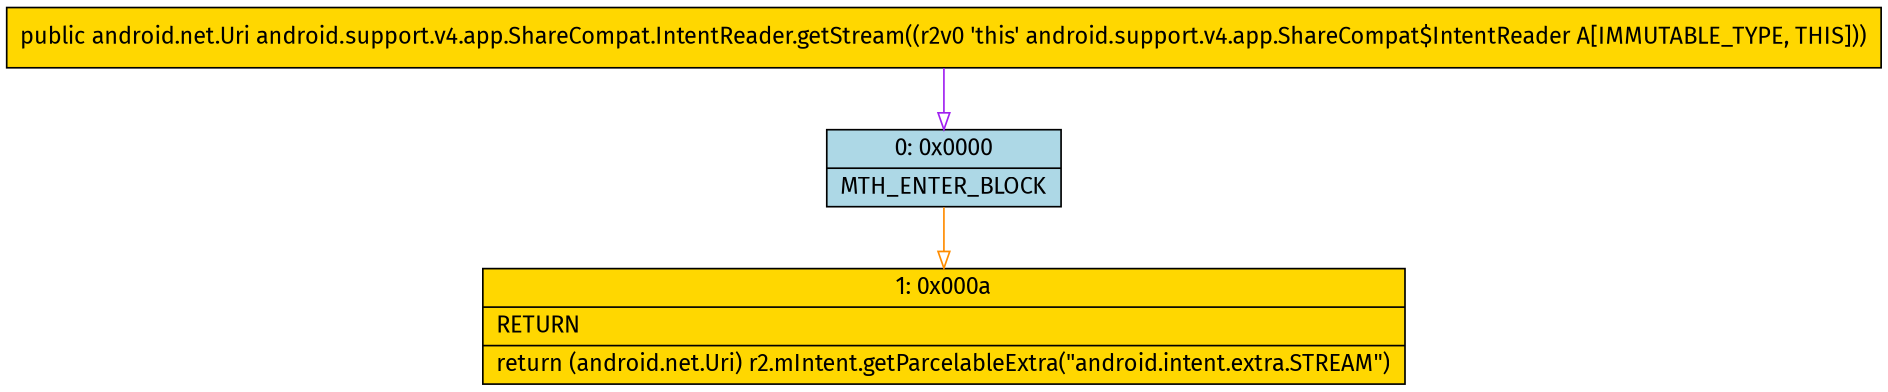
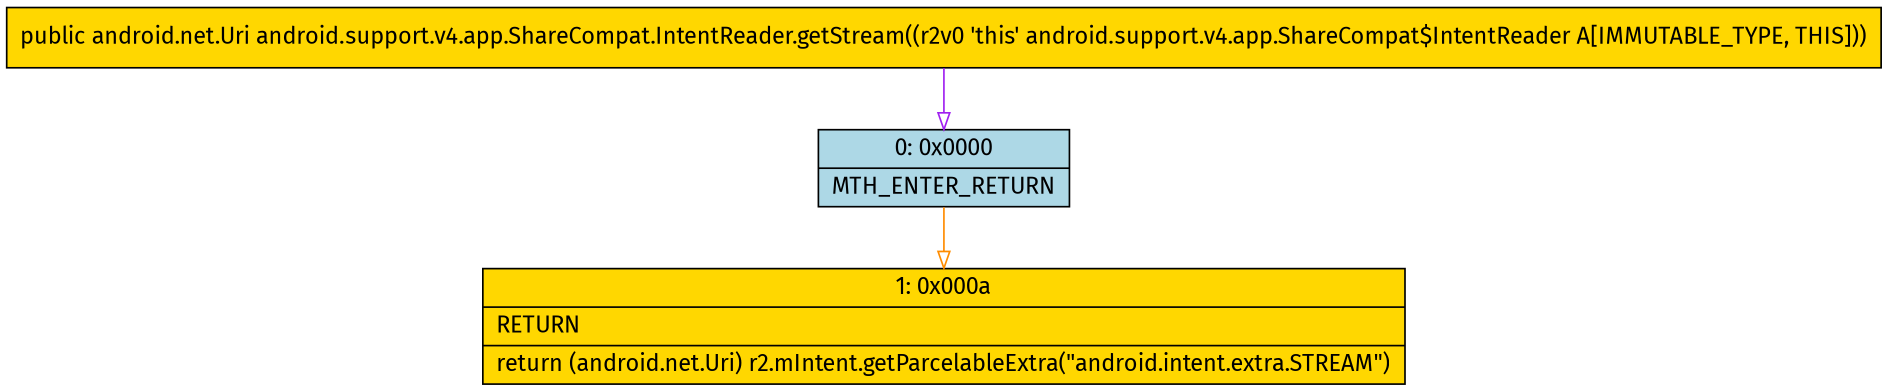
(944, 187) -> (944, 187)
